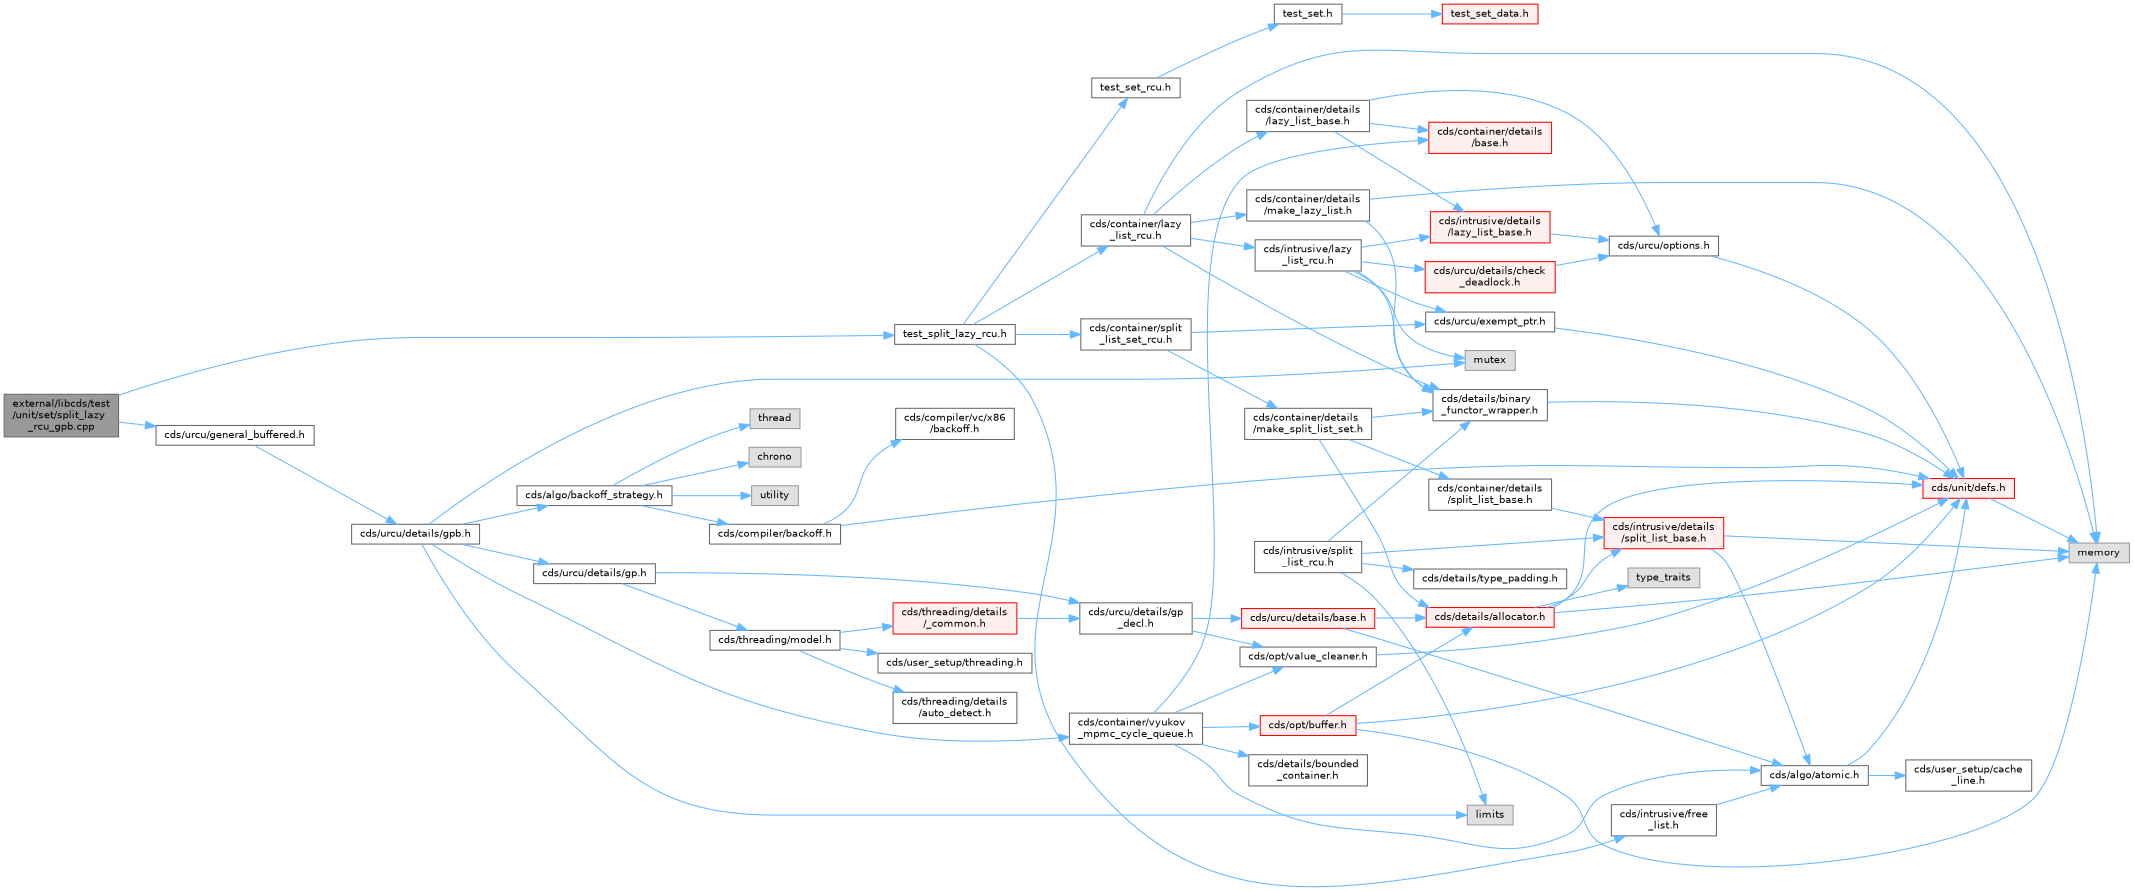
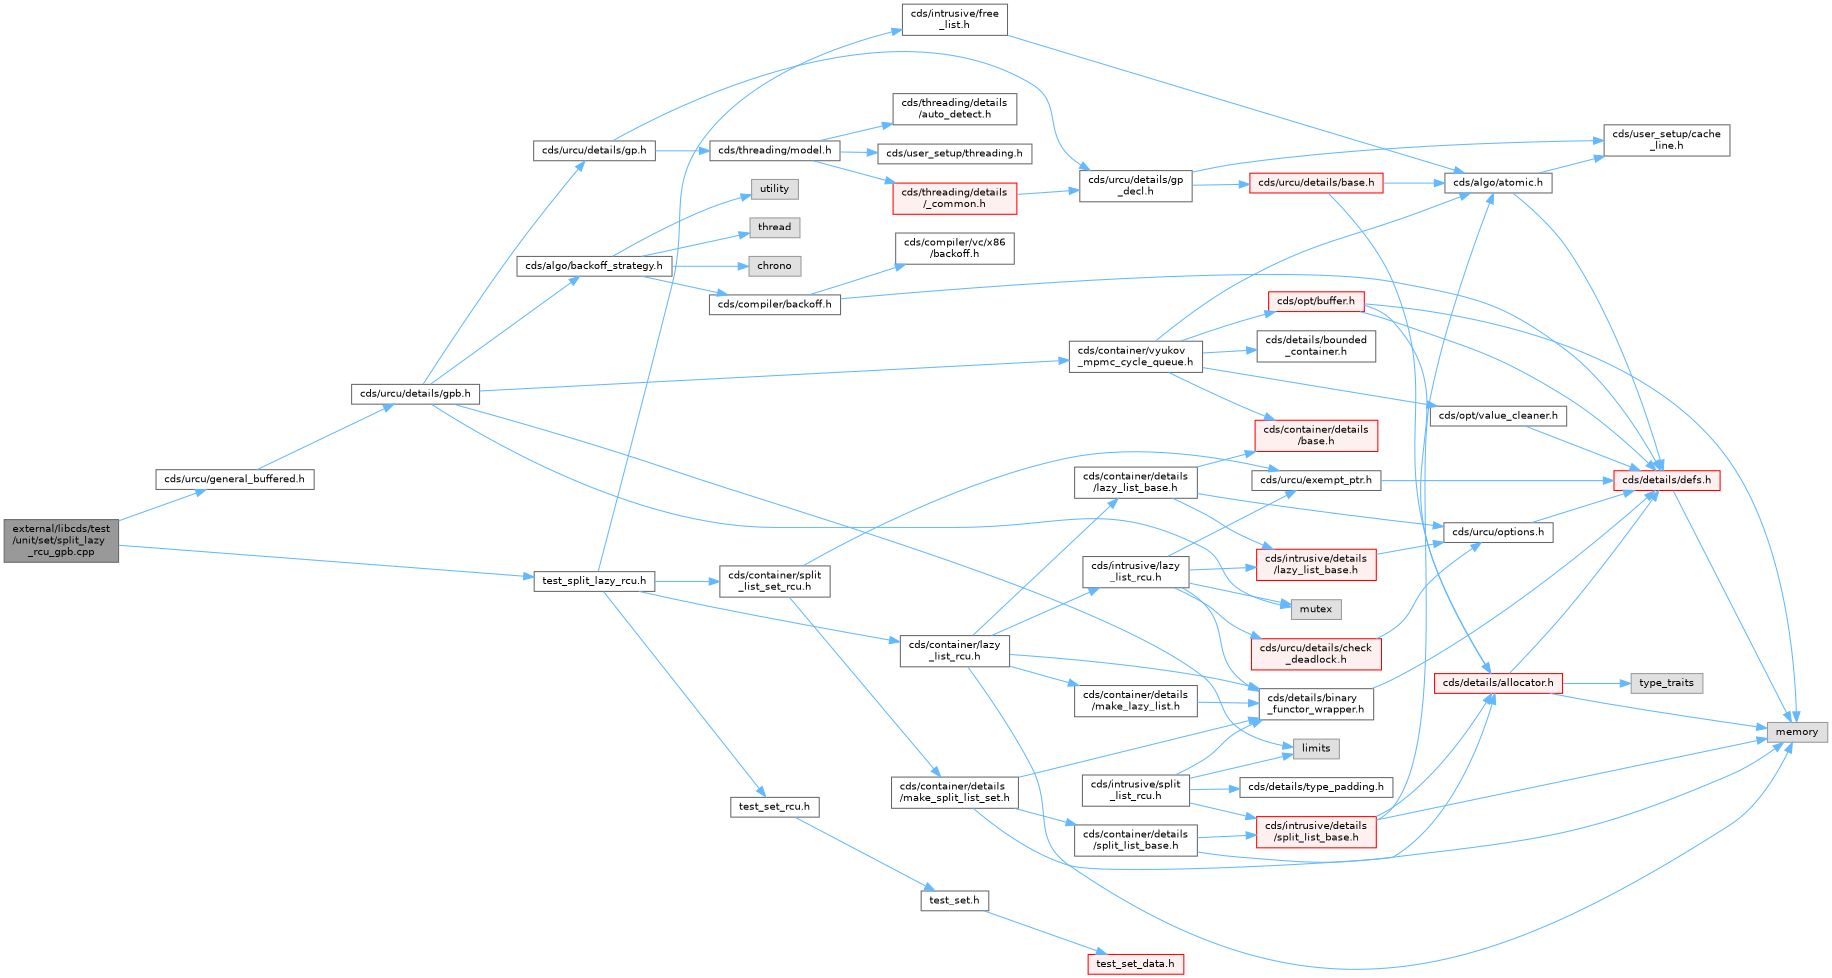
(1831, 185) -> (1494, 844)
(1969, 488) -> (1667, 481)
(1589, 575) -> (1438, 767)
(1223, 638) -> (1412, 147)
